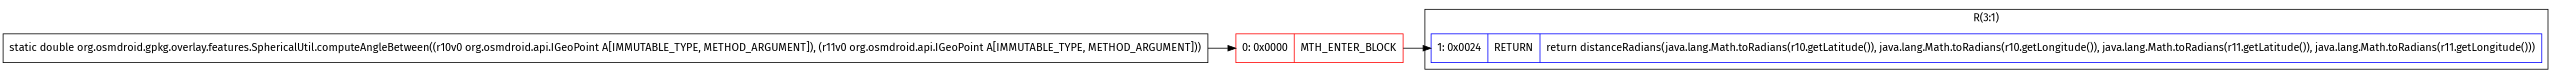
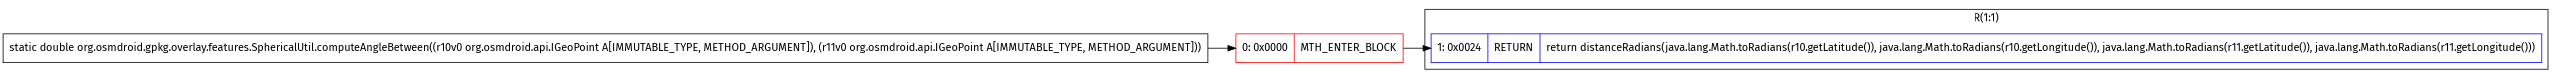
(1986, 18) -> (1986, 18)
